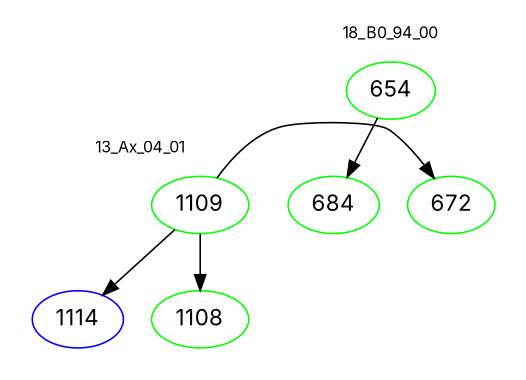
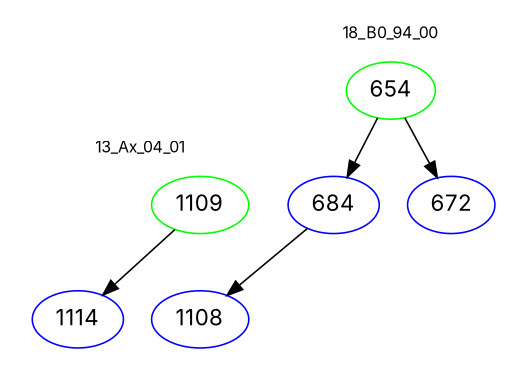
(319, 123) -> (417, 141)
(334, 205) -> (334, 205)
(451, 205) -> (451, 205)
(200, 254) -> (273, 257)
(200, 319) -> (200, 319)
